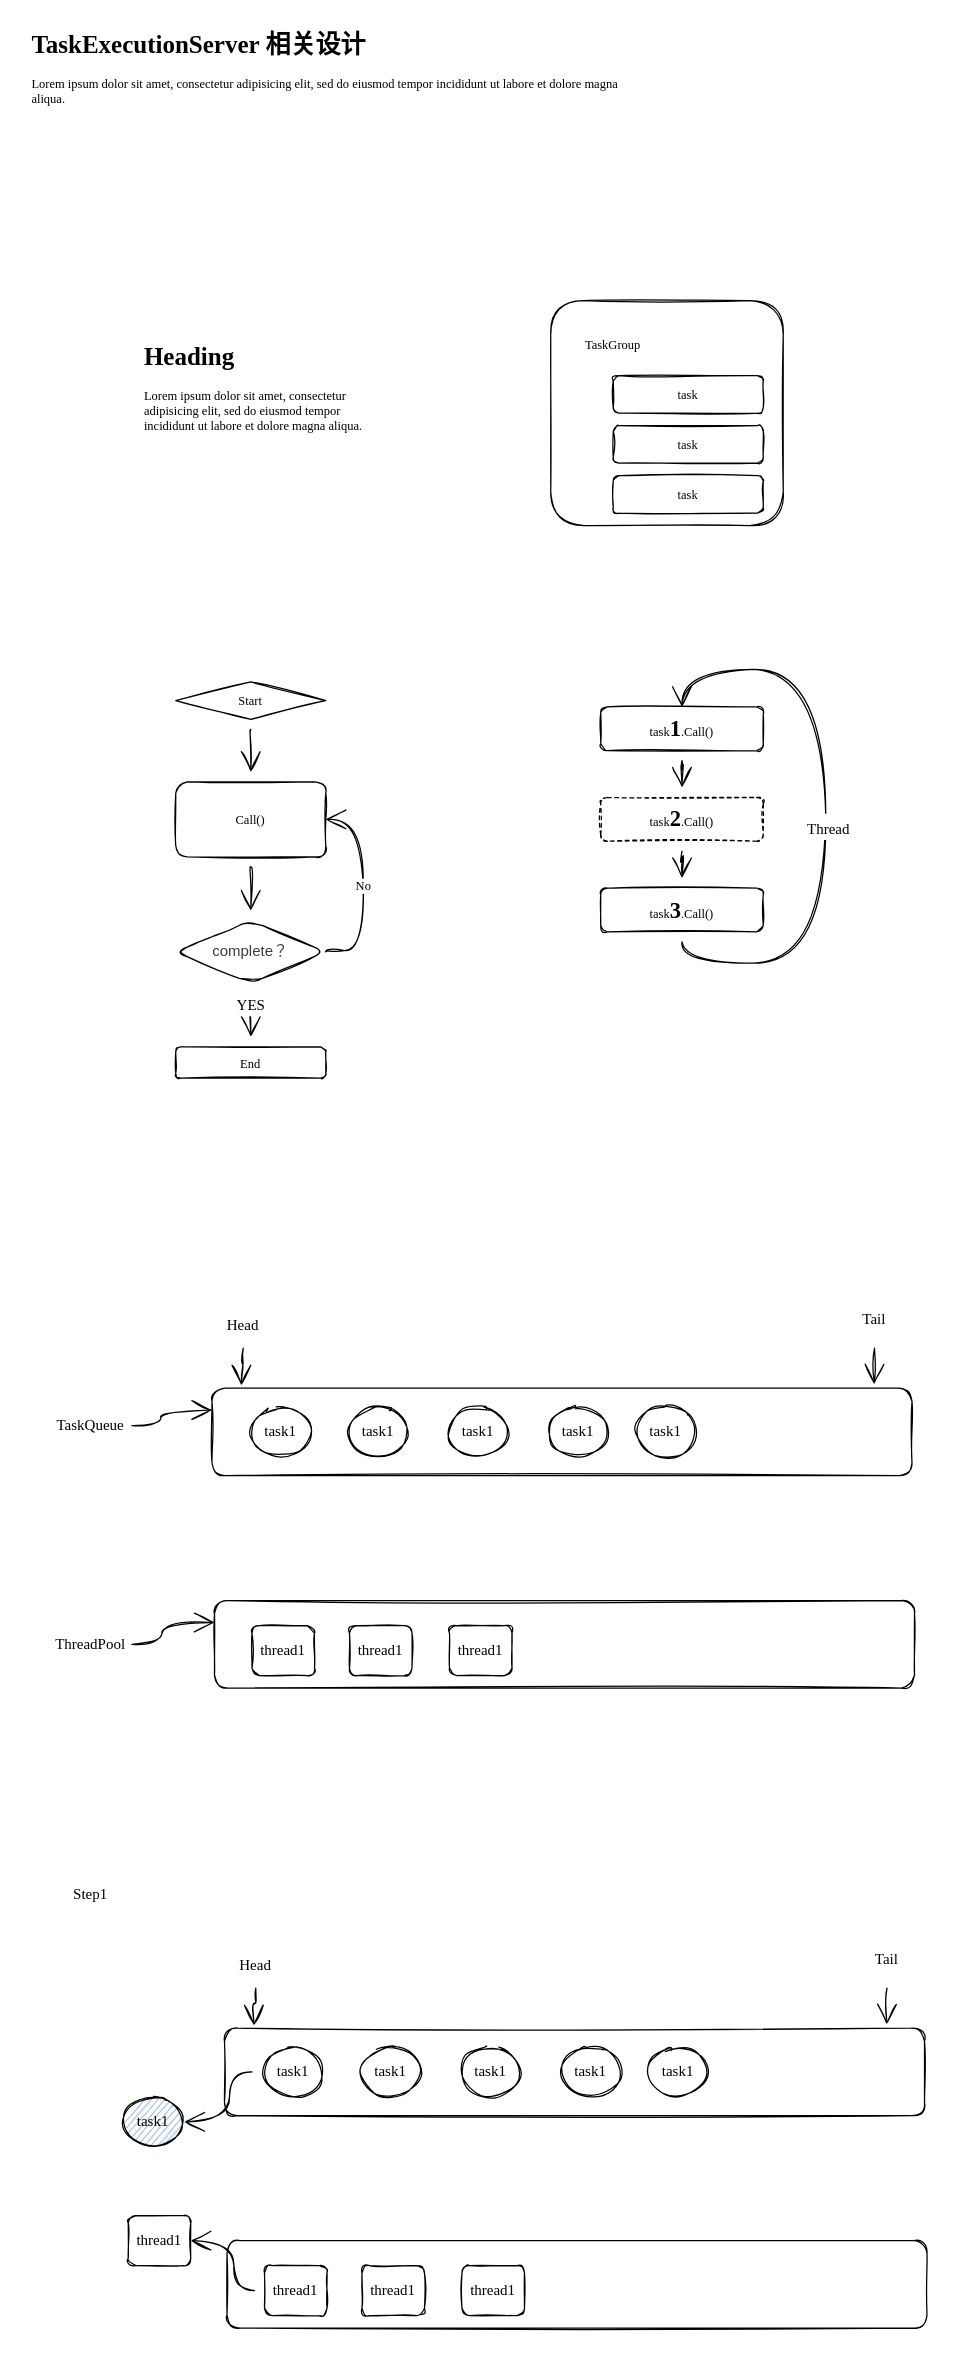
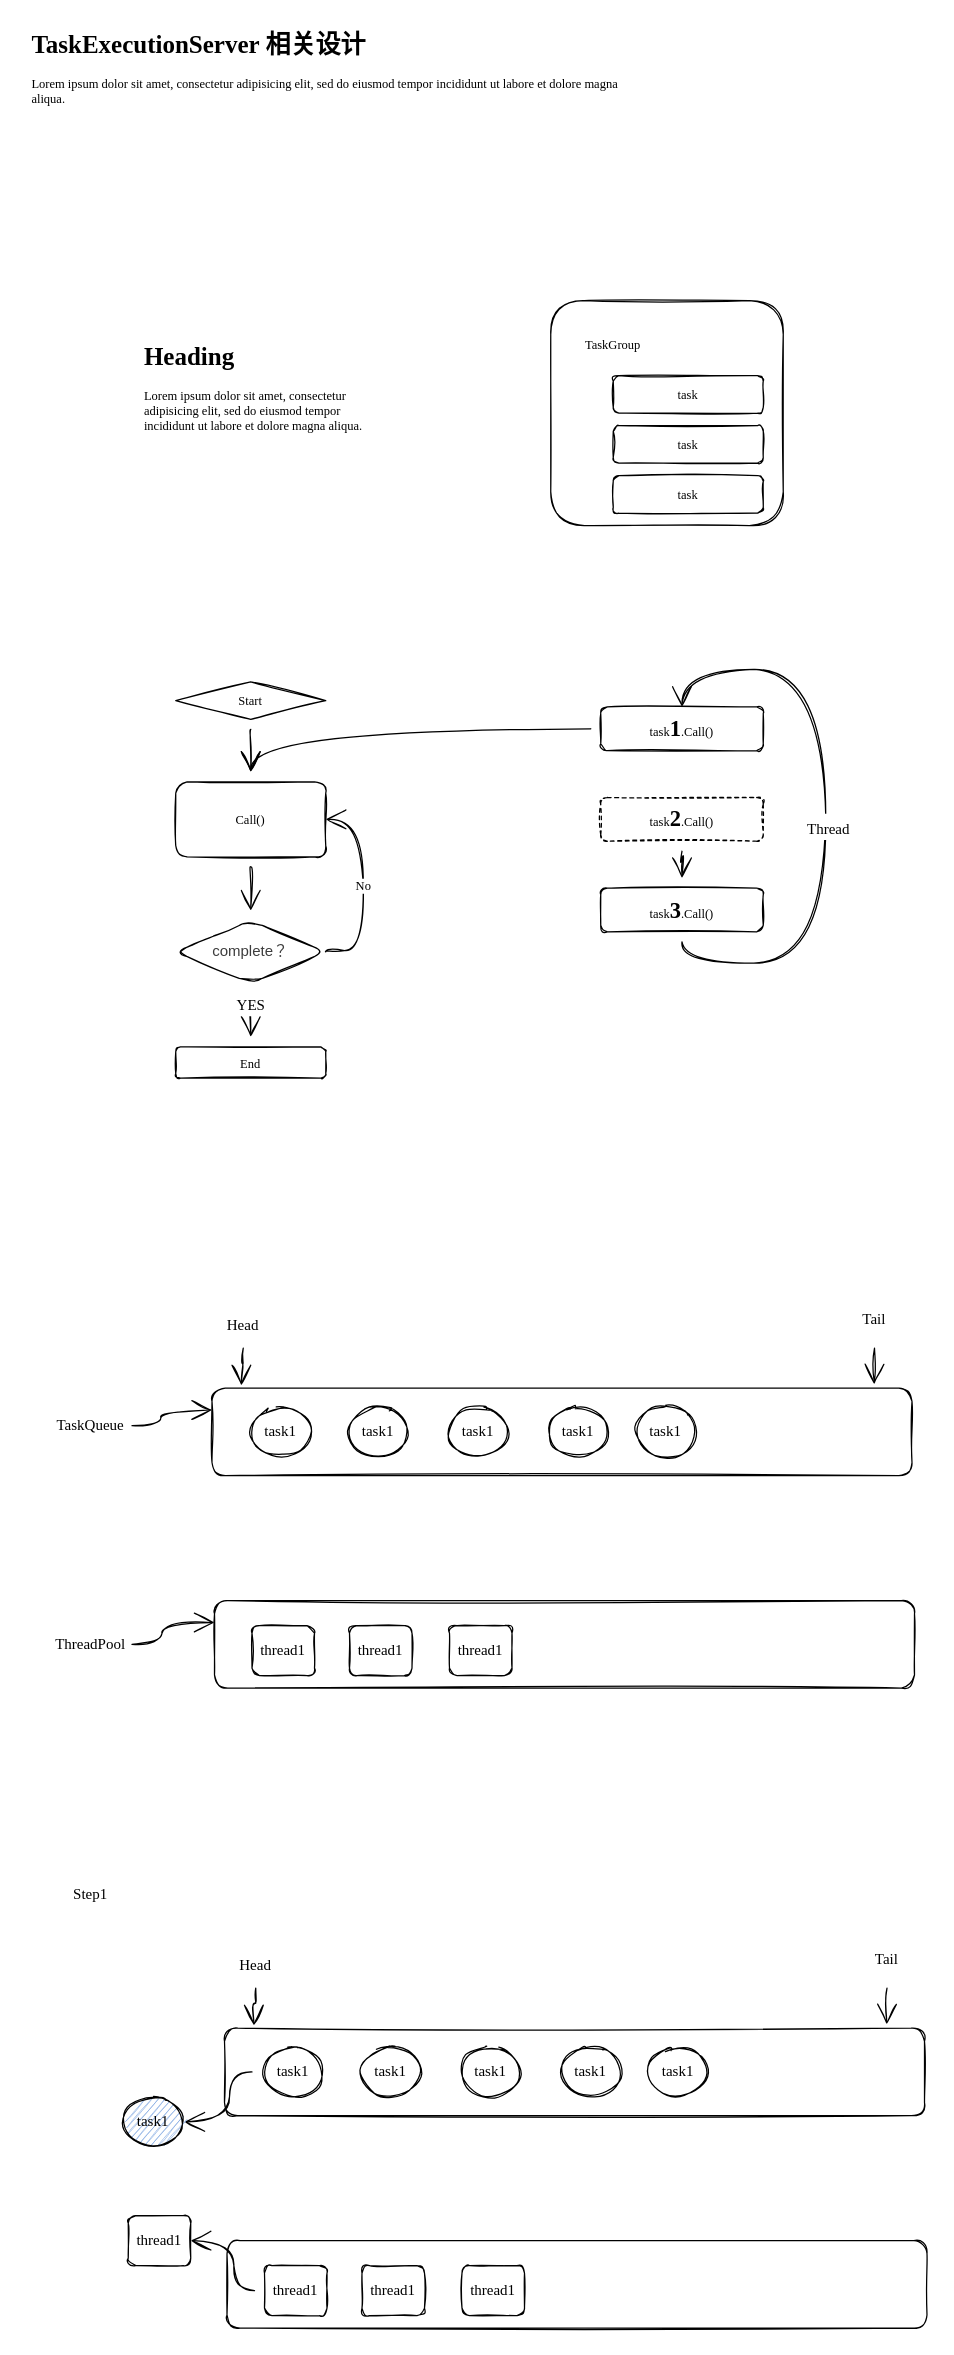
(682, 766) -> (419, 732)
